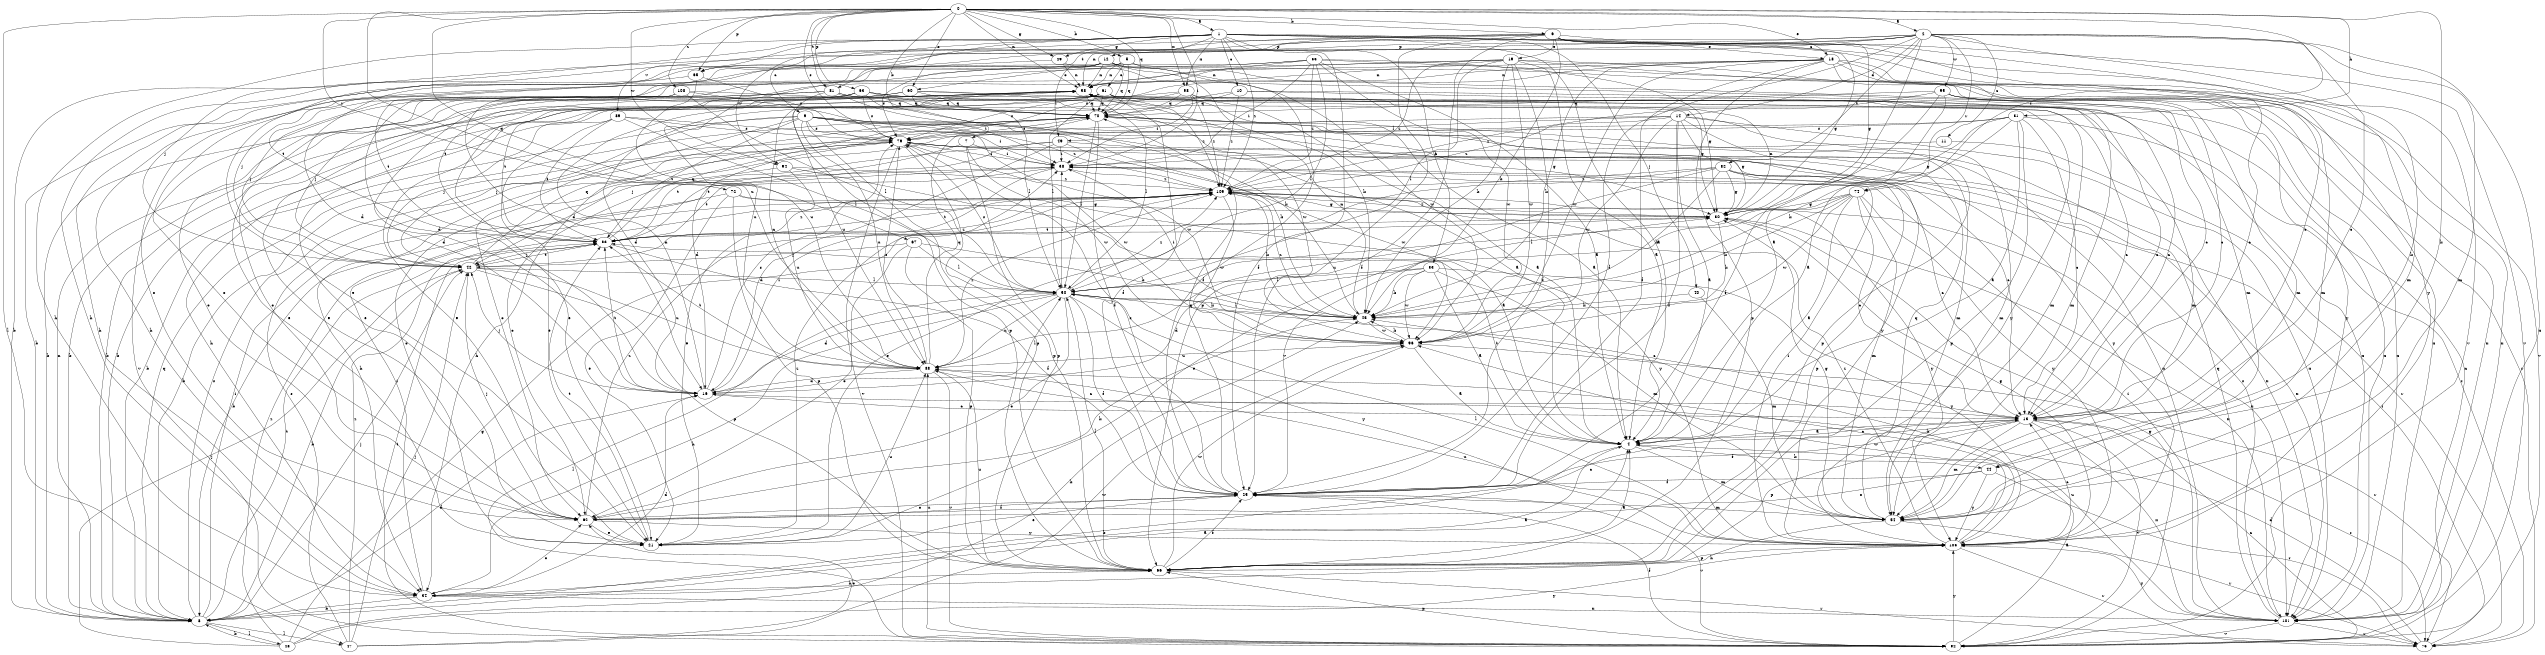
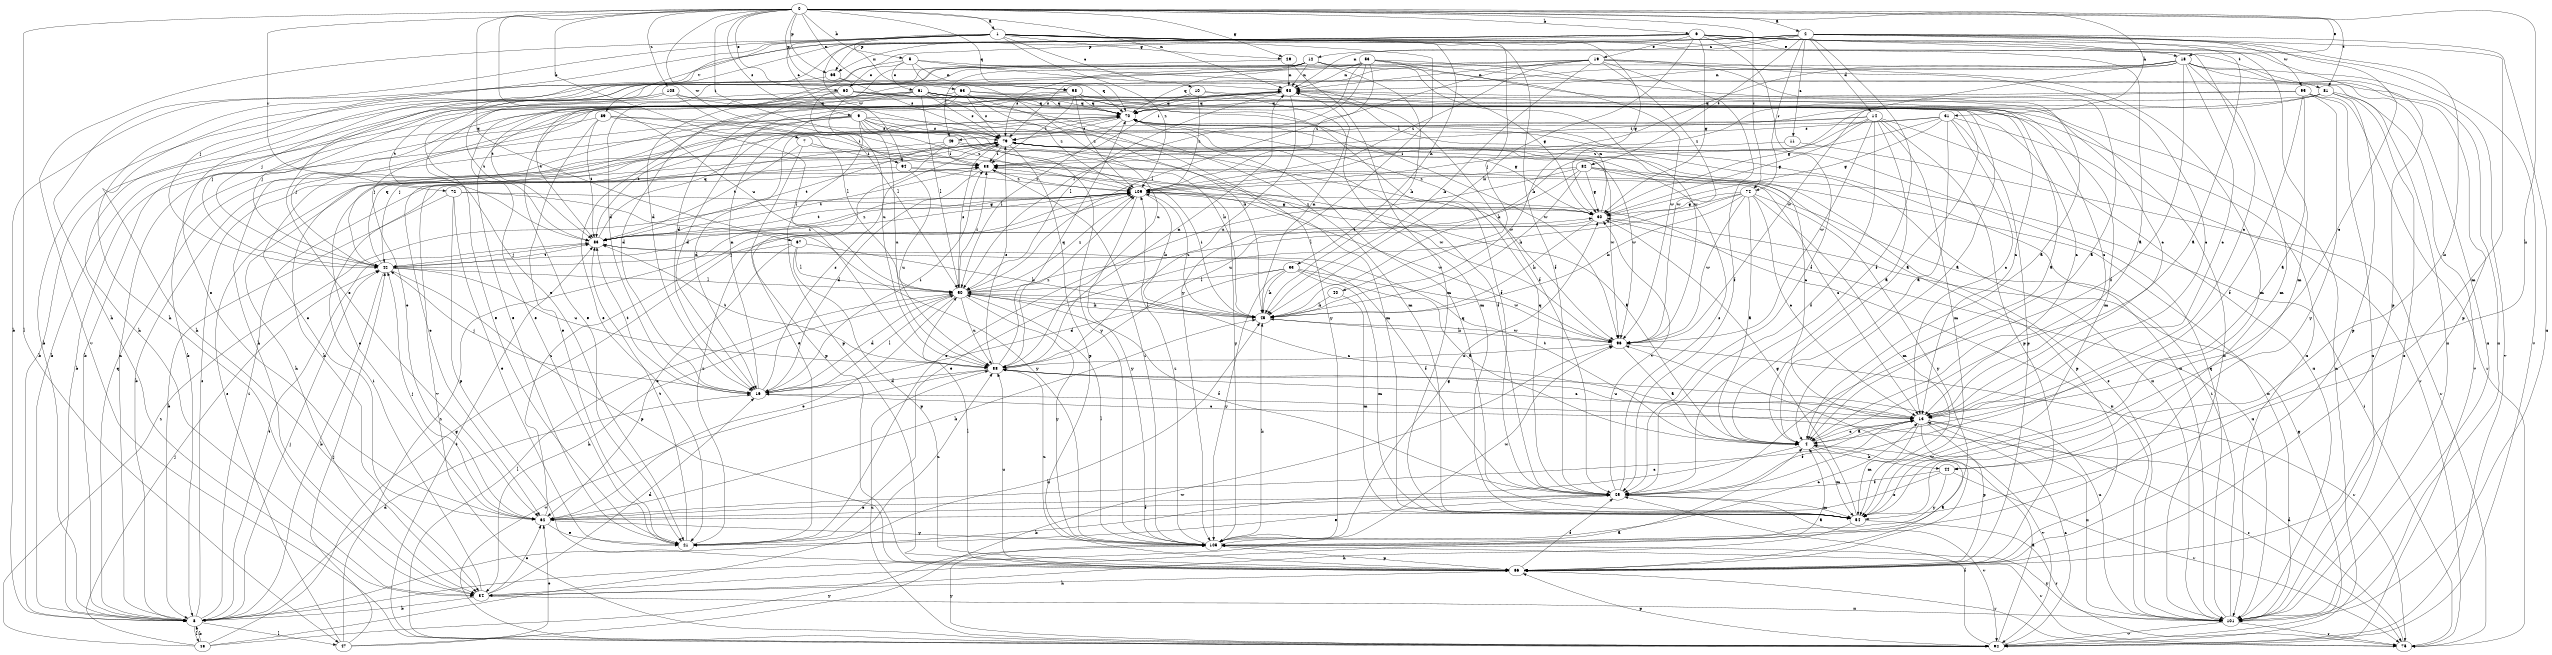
(241, 180) -> (2400, 370)
none -> (1484, 381)
